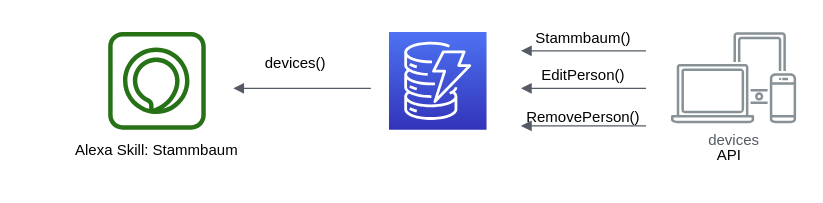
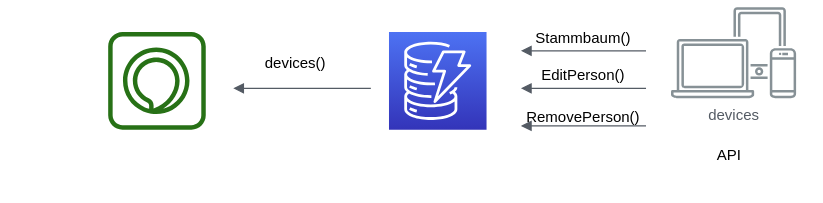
(733, 78) -> (733, 53)
(157, 151) -> none
